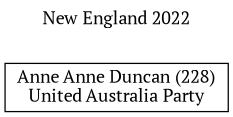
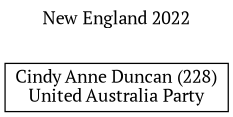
(117, 87) -> (117, 87)
